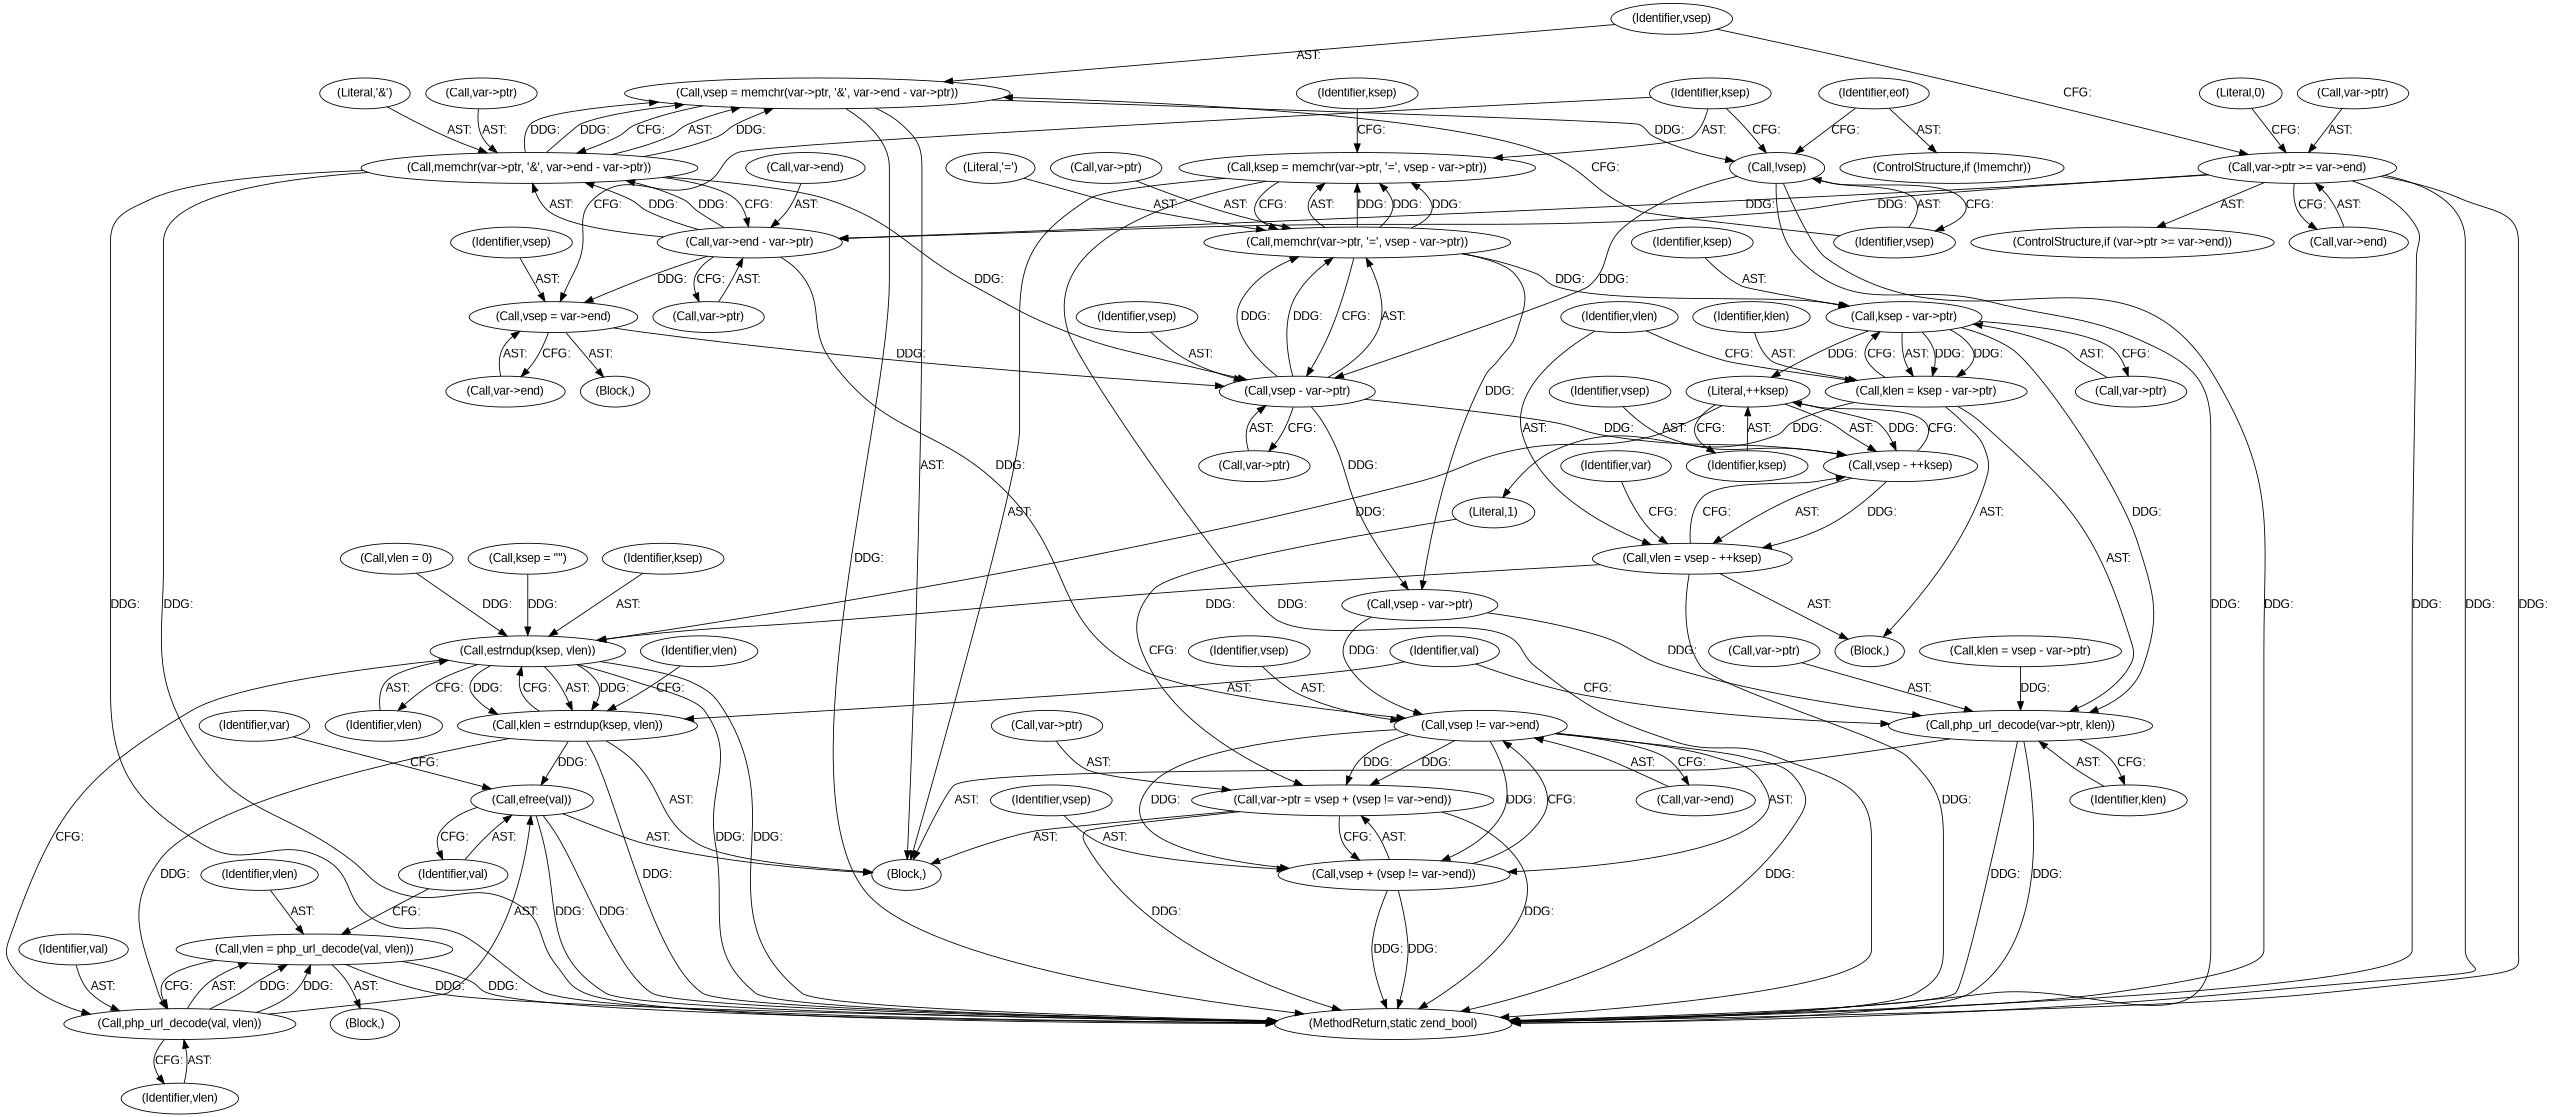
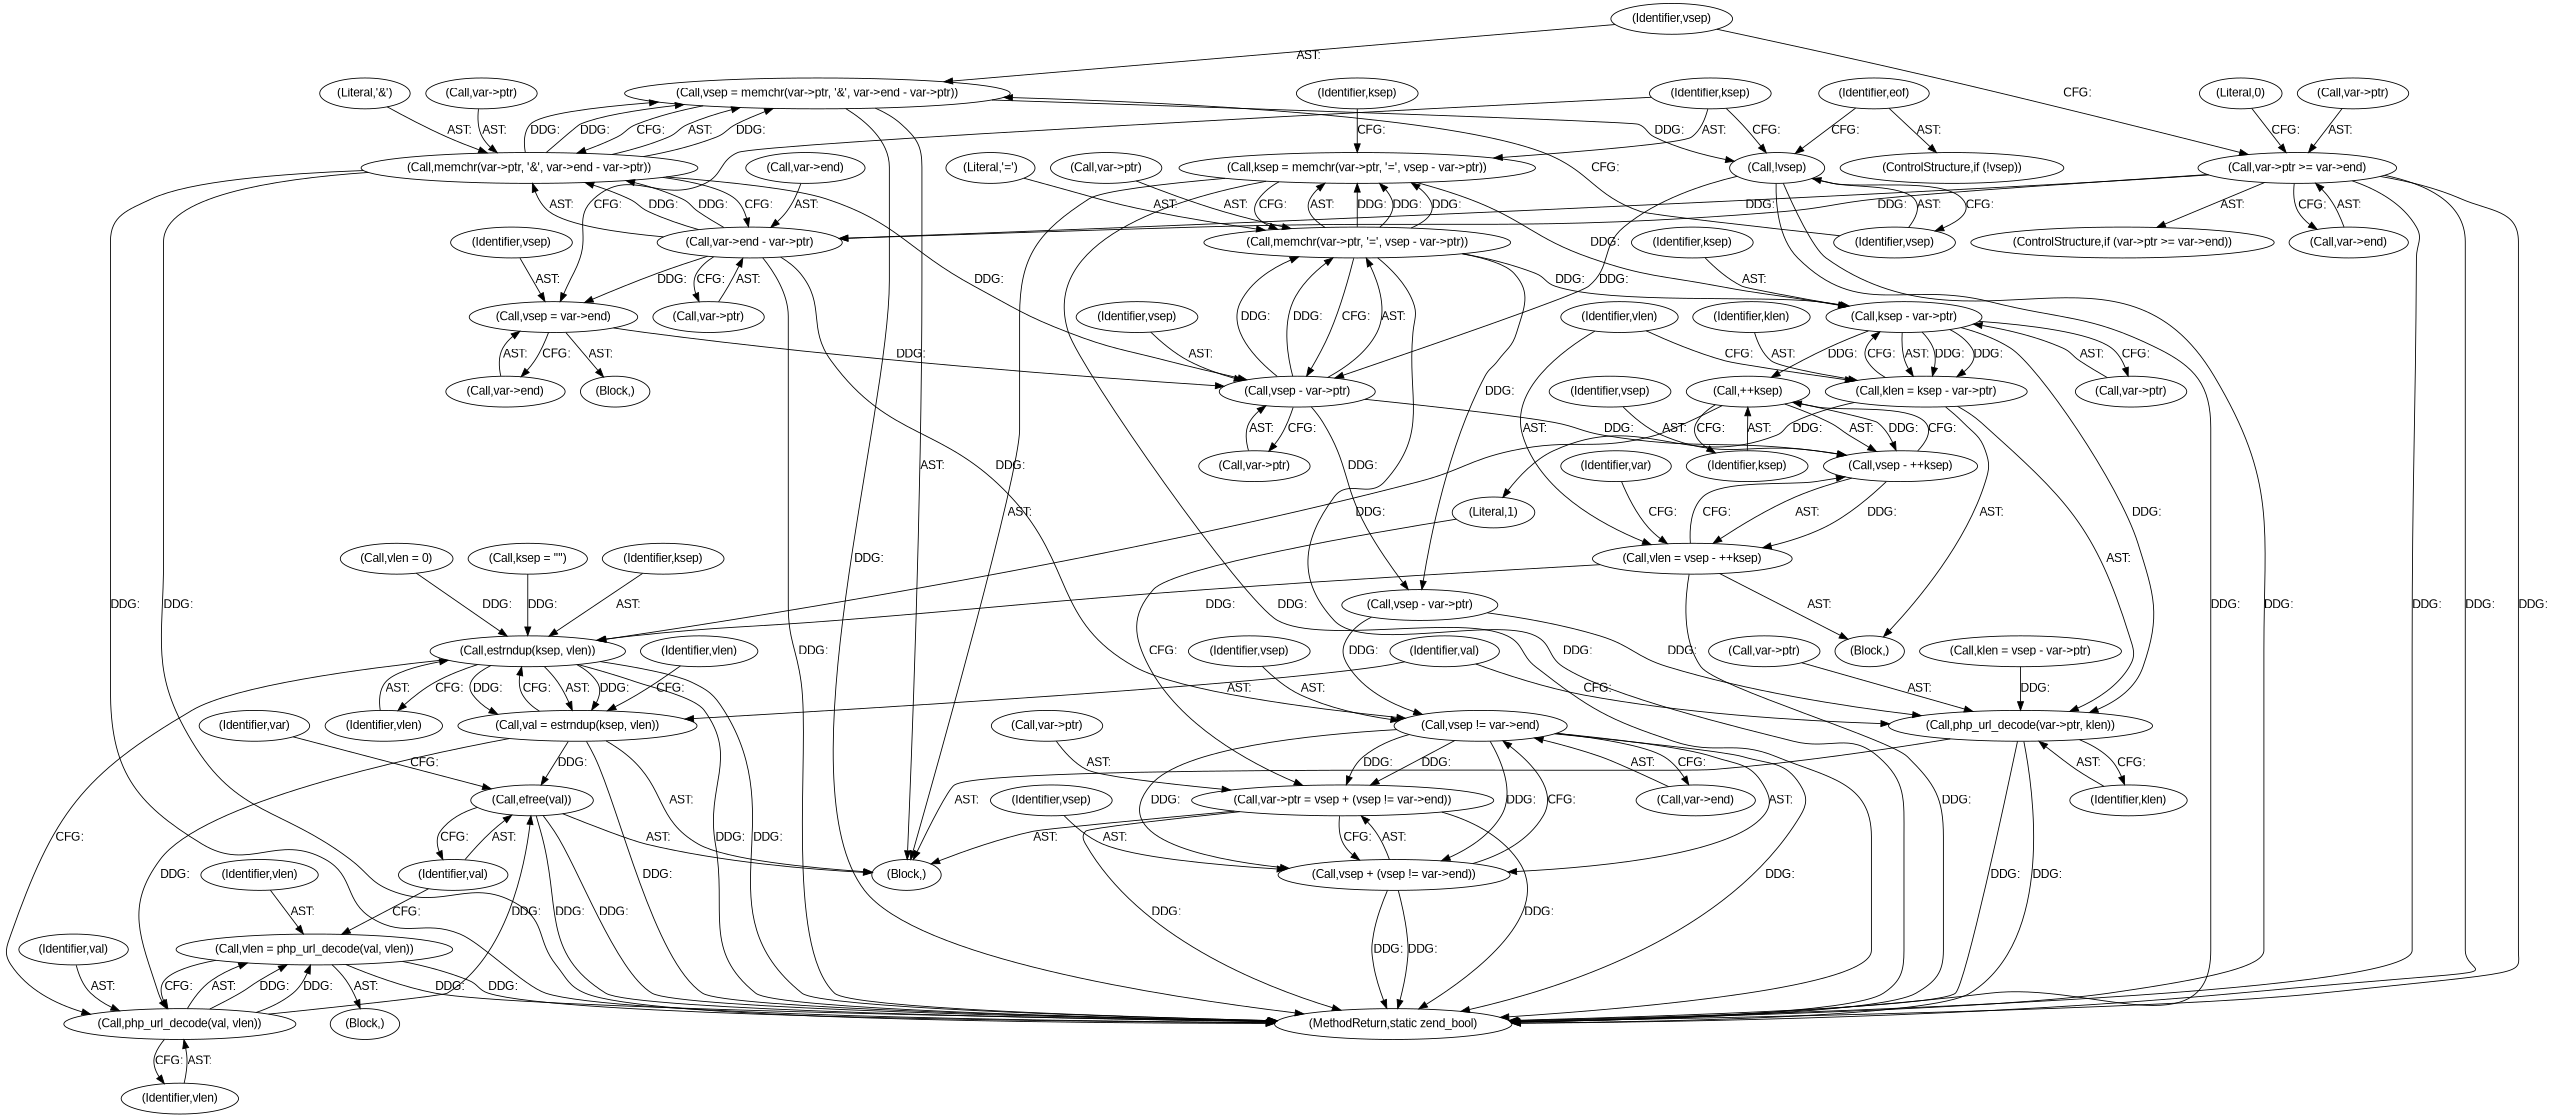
(1952, 168) -> (1952, 168)
none -> (1620, 267)
(1748, 392) -> (1748, 392)
none -> (1726, 724)
(577, 726) -> (577, 726)
none -> (802, 843)
(528, 912) -> (528, 912)
